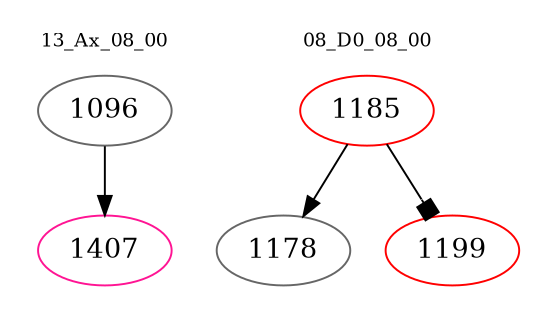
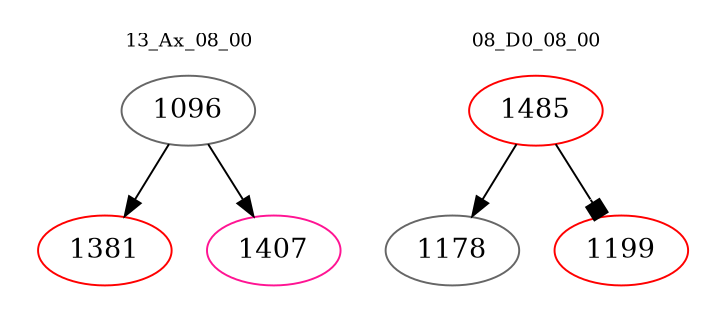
(367, 111) -> (536, 111)
none -> (105, 250)
